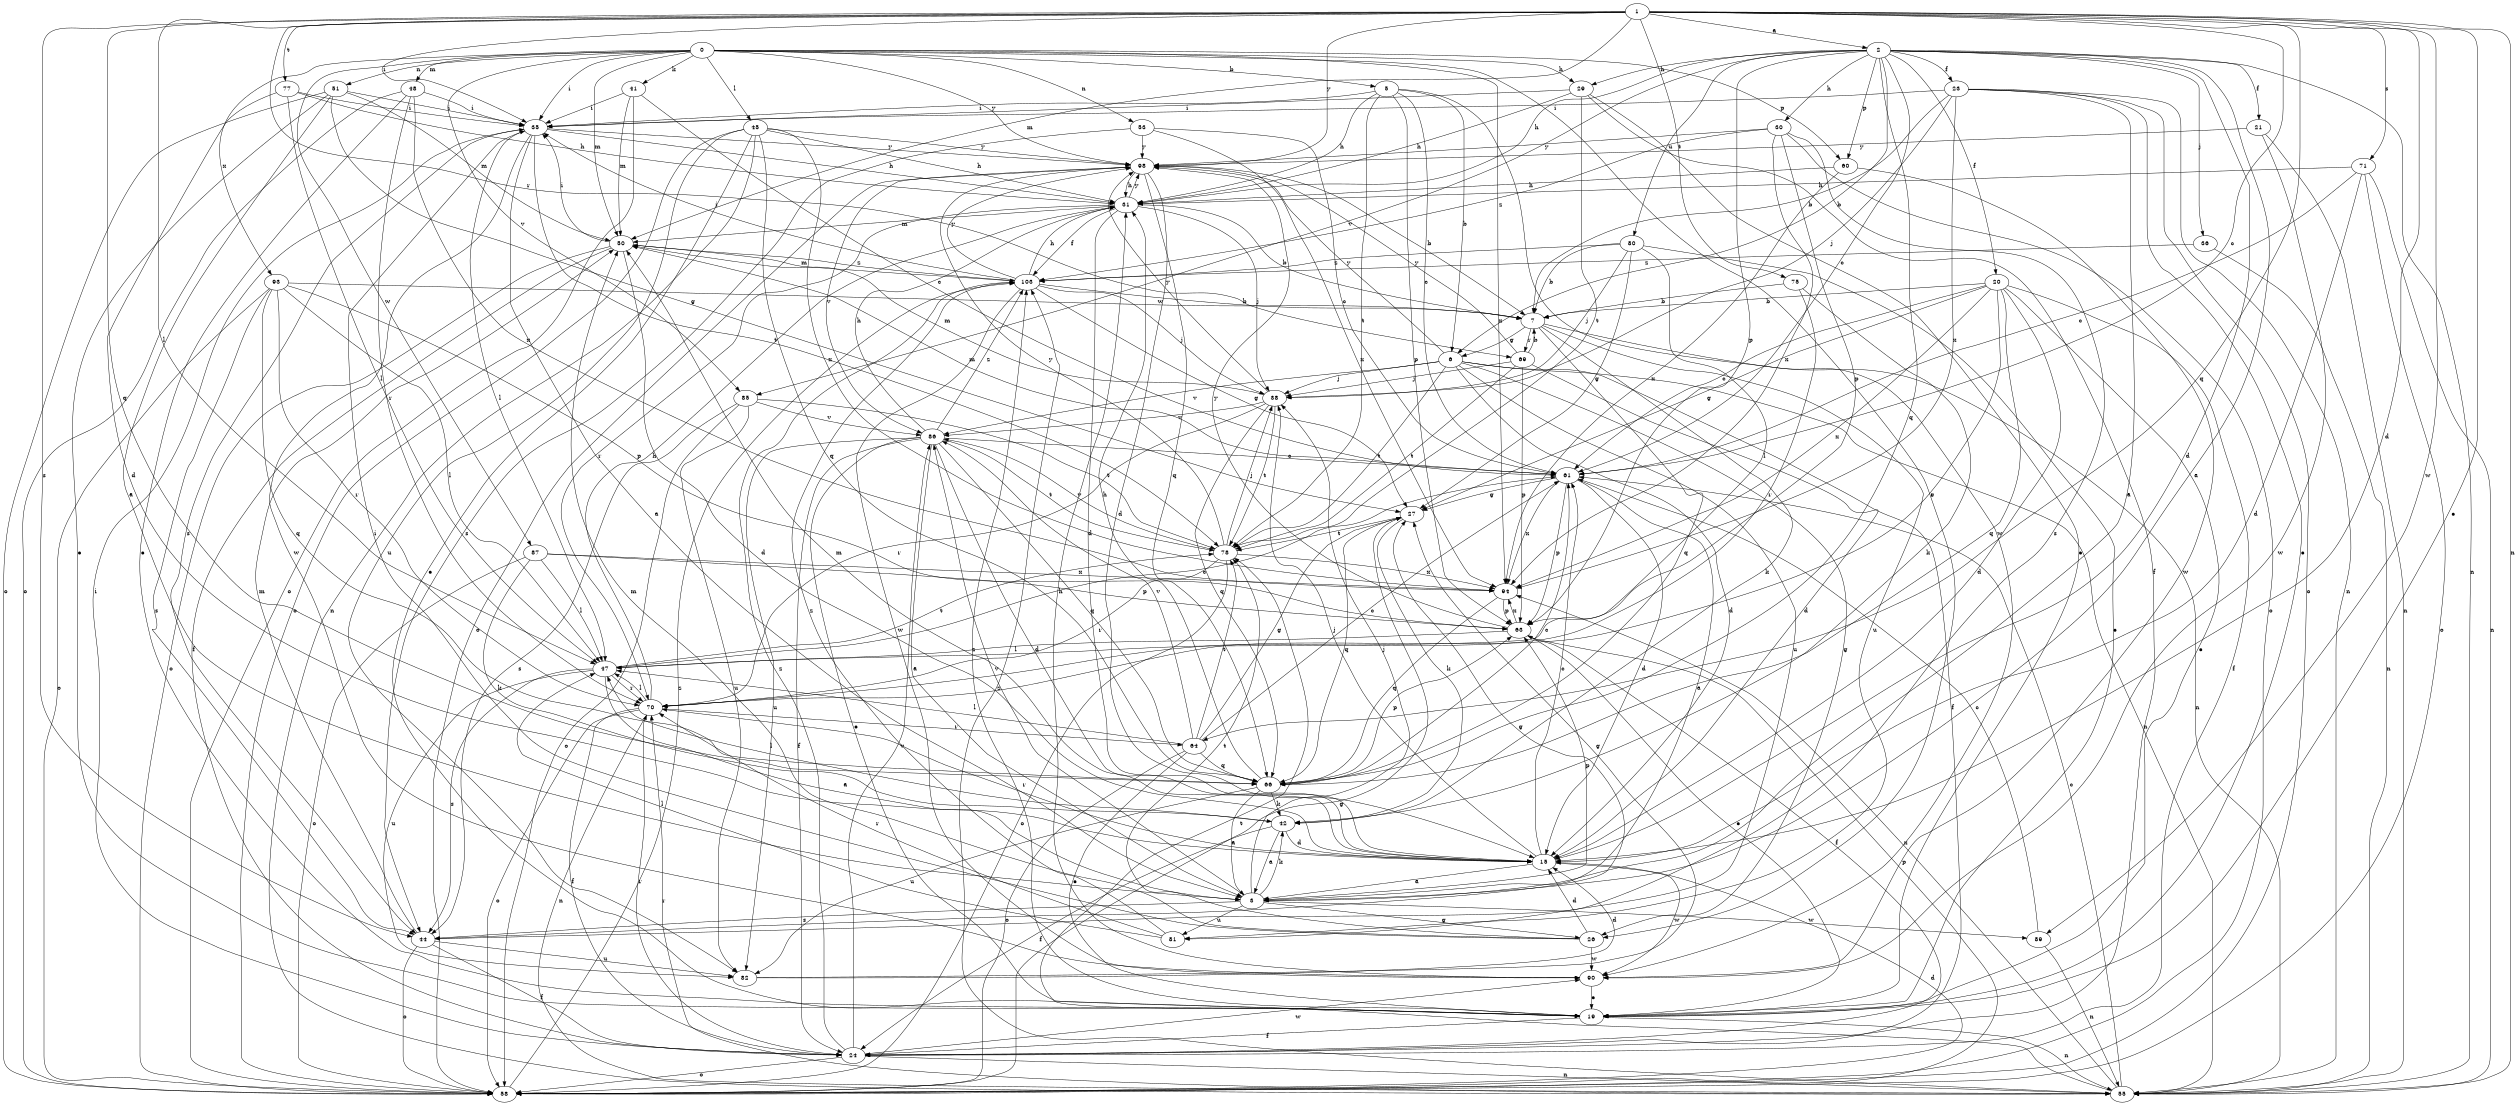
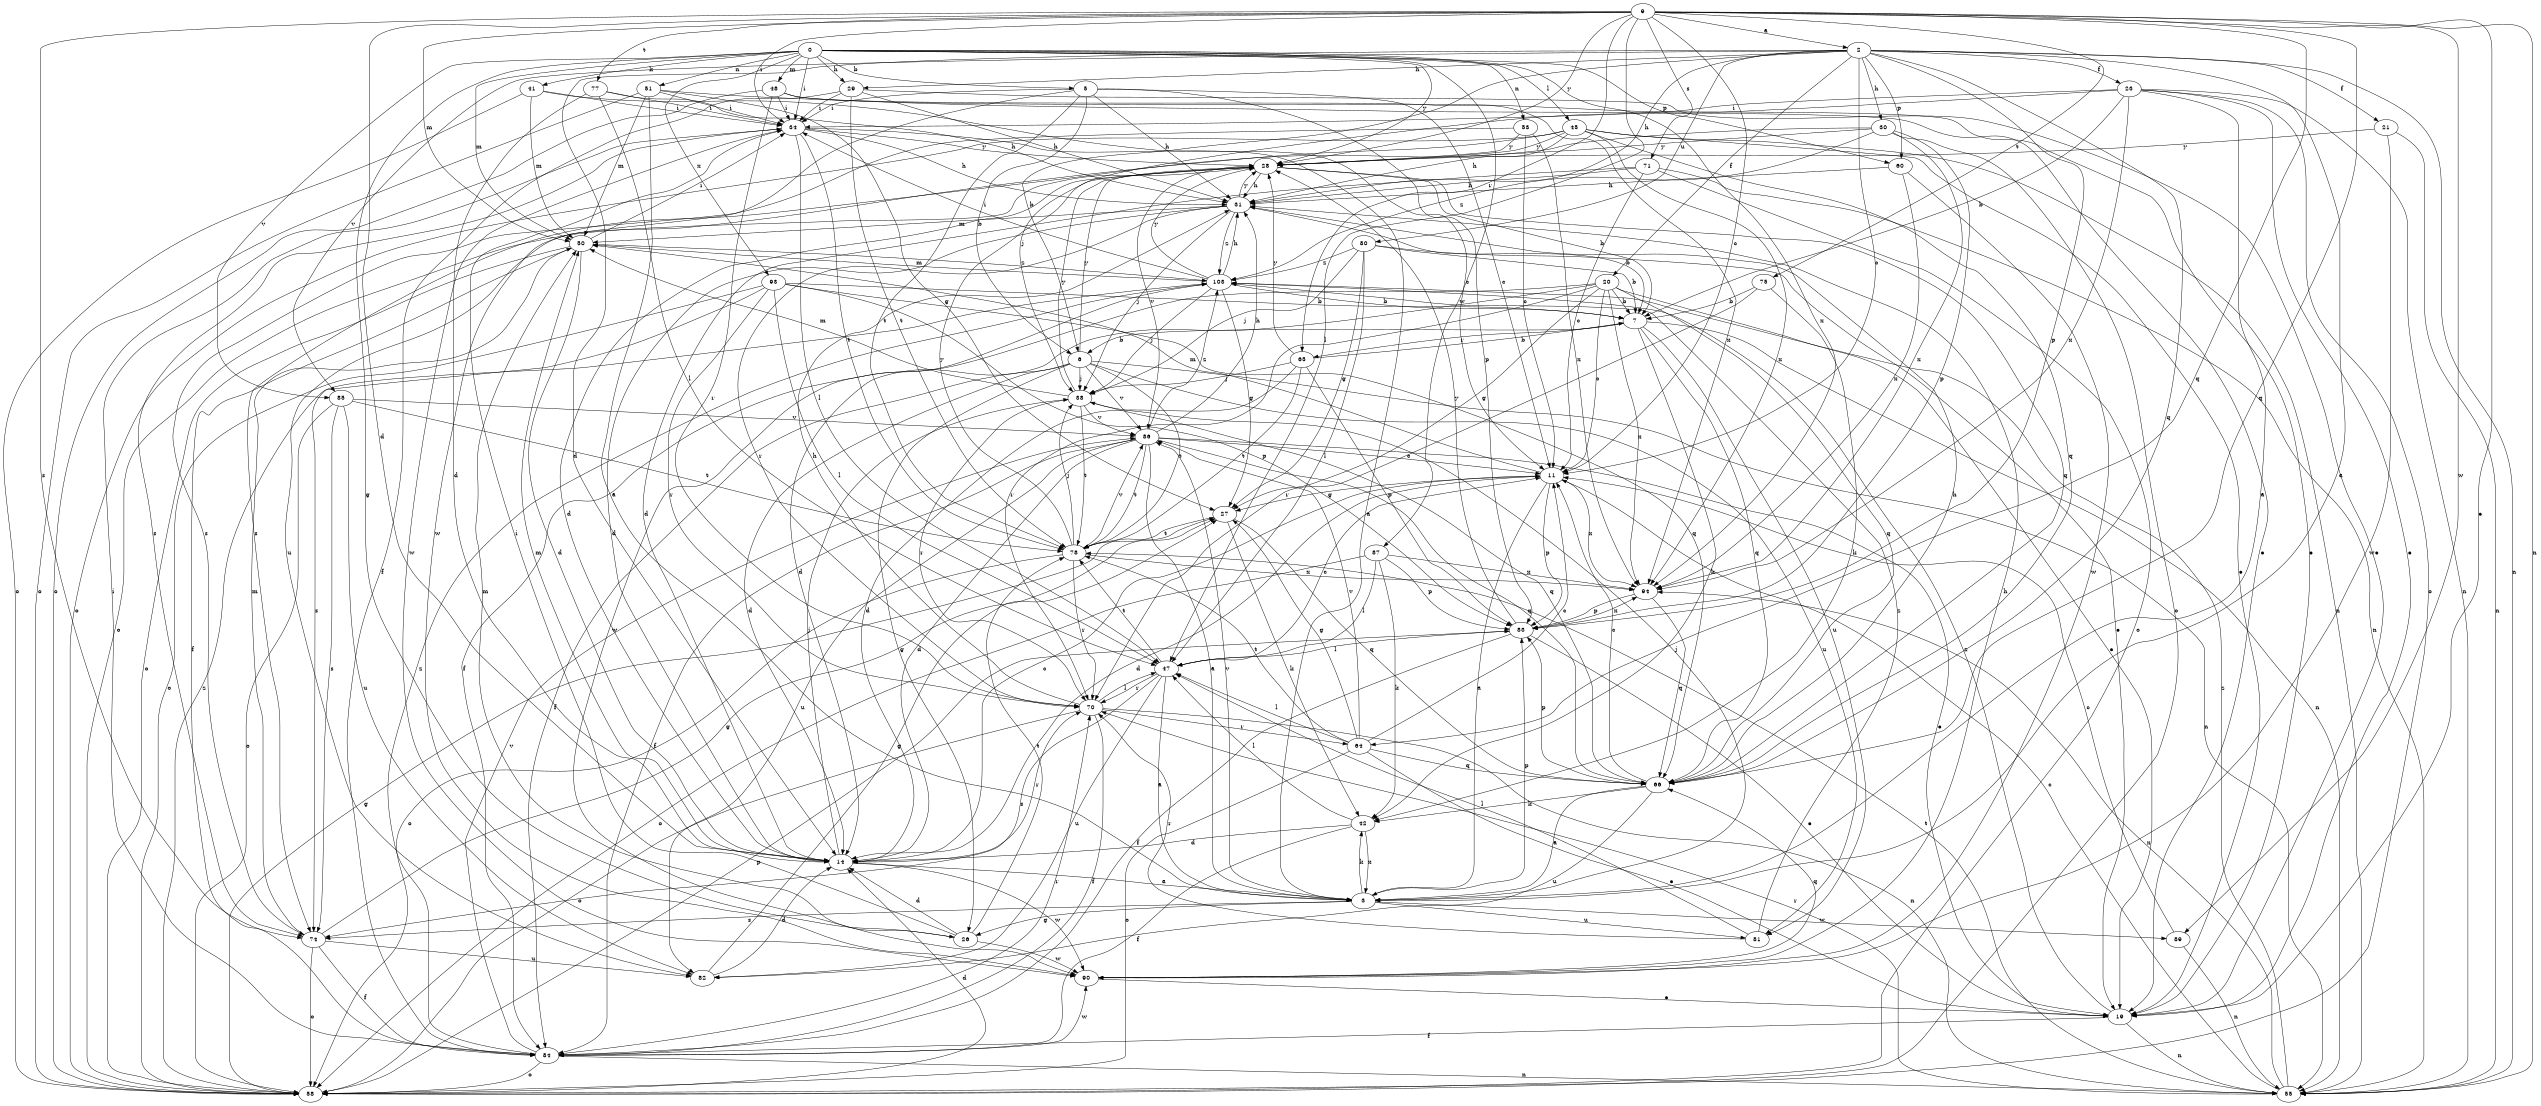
(1637, 12) -> (1643, 12)
(536, 128) -> (793, 128)
(1142, 166) -> (1266, 166)
(1072, 244) -> (1227, 244)
(2205, 244) -> none
(1161, 302) -> (1320, 302)
(1512, 340) -> (1122, 340)
(1523, 360) -> (1302, 360)
(1568, 476) -> (1552, 476)
(1932, 495) -> (368, 495)
(1519, 630) -> (1521, 630)
(1271, 862) -> (1370, 862)
(1544, 862) -> (841, 862)
(423, 940) -> (314, 940)
none -> (1657, 964)
(853, 1056) -> (547, 1056)
